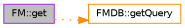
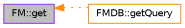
(66, 20) -> (76, 7)
